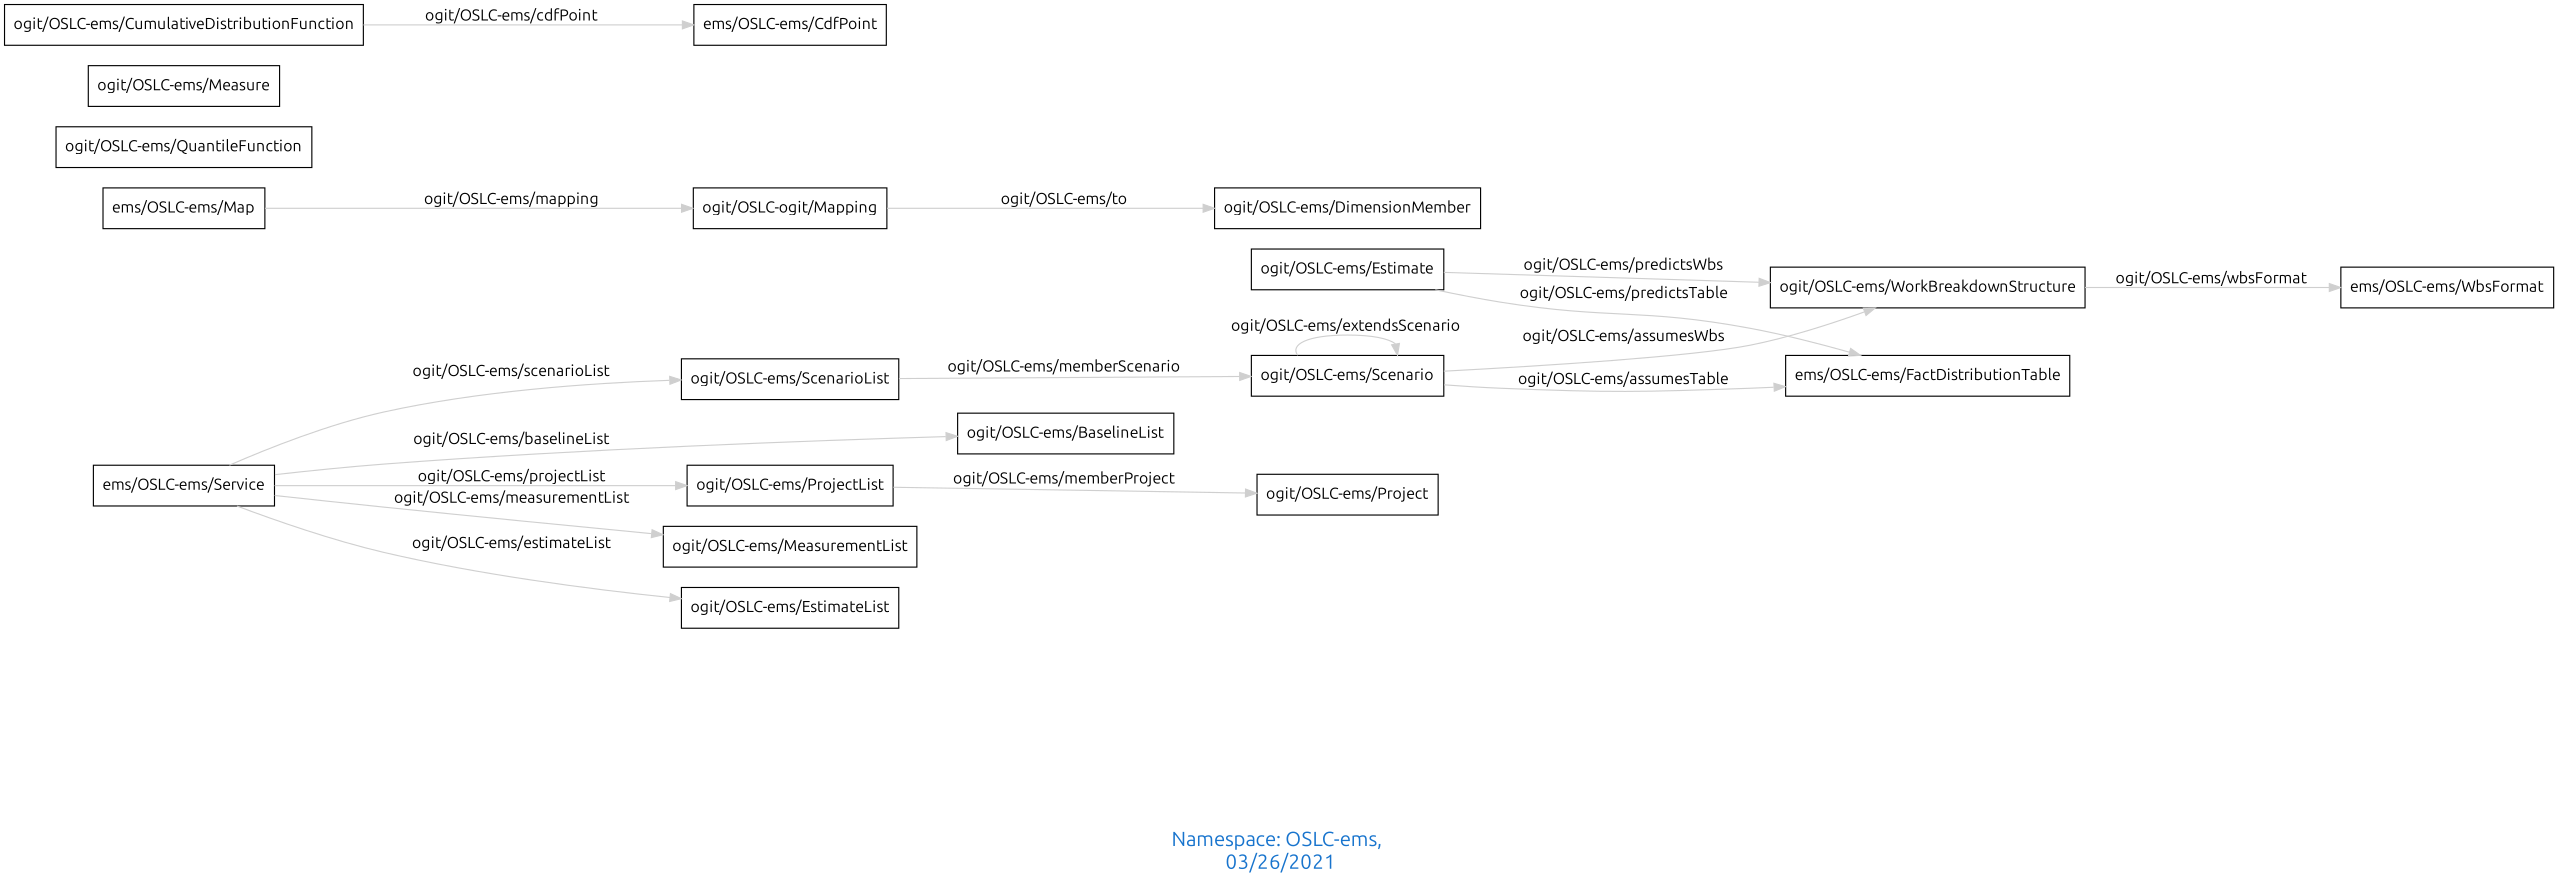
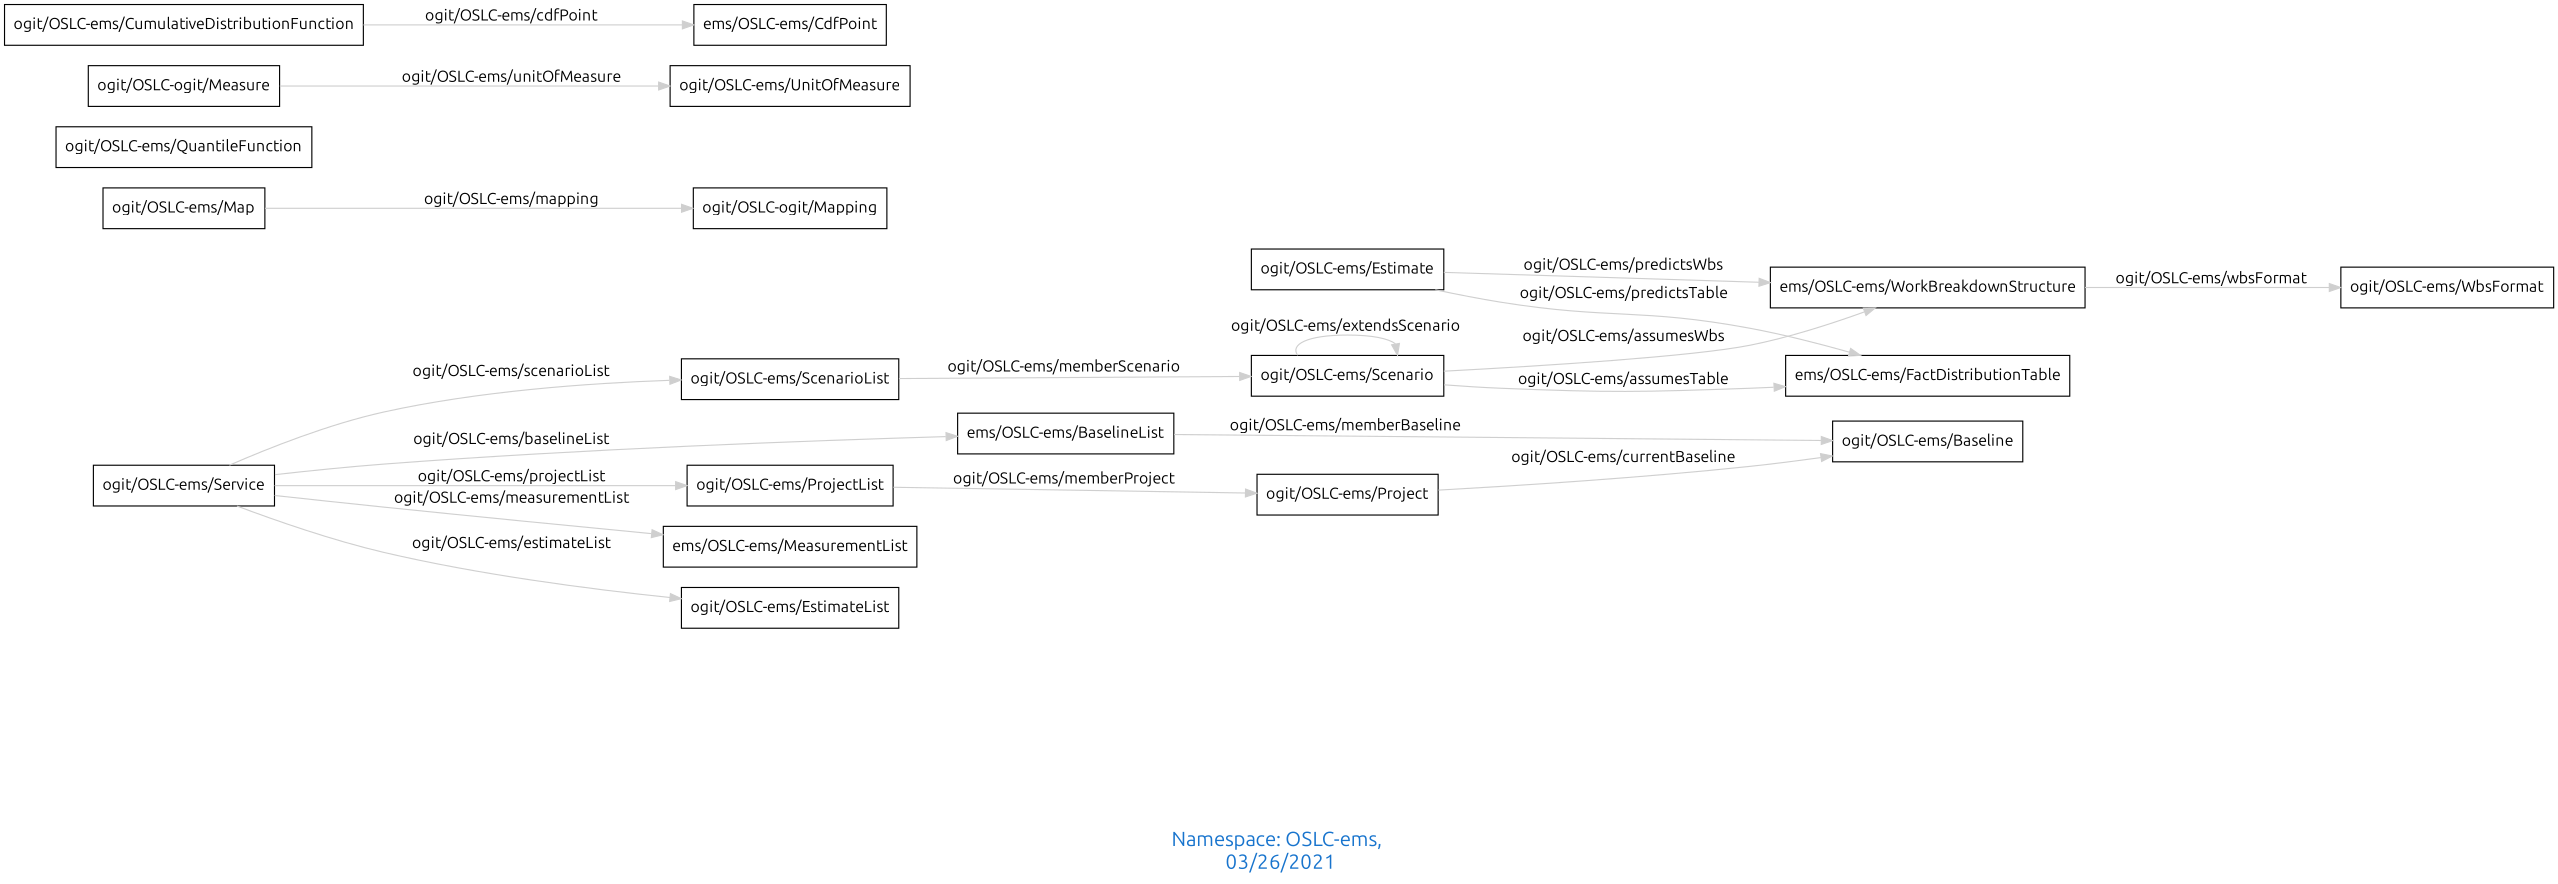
(184, 86) -> (184, 86)
none -> (790, 86)
(184, 208) -> (184, 208)
(1348, 208) -> none
(1928, 288) -> (1928, 288)
(2447, 288) -> (2447, 288)
(1066, 434) -> (1066, 434)
none -> (1928, 441)
(184, 486) -> (184, 486)
(790, 547) -> (790, 547)
